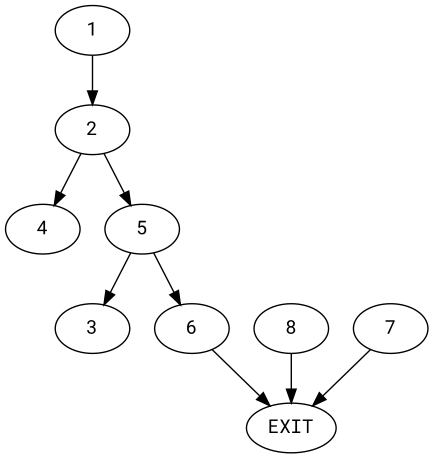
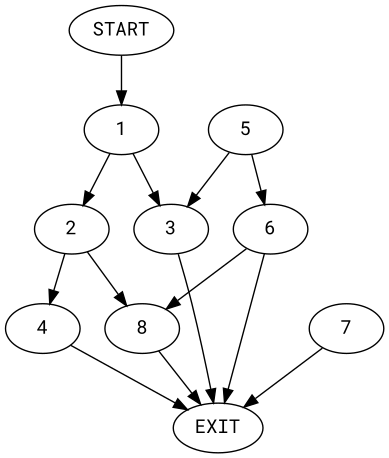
none -> (121, 30)
(114, 173) -> (103, 273)
none -> (143, 173)
none -> (212, 275)
none -> (196, 321)
none -> (123, 374)
